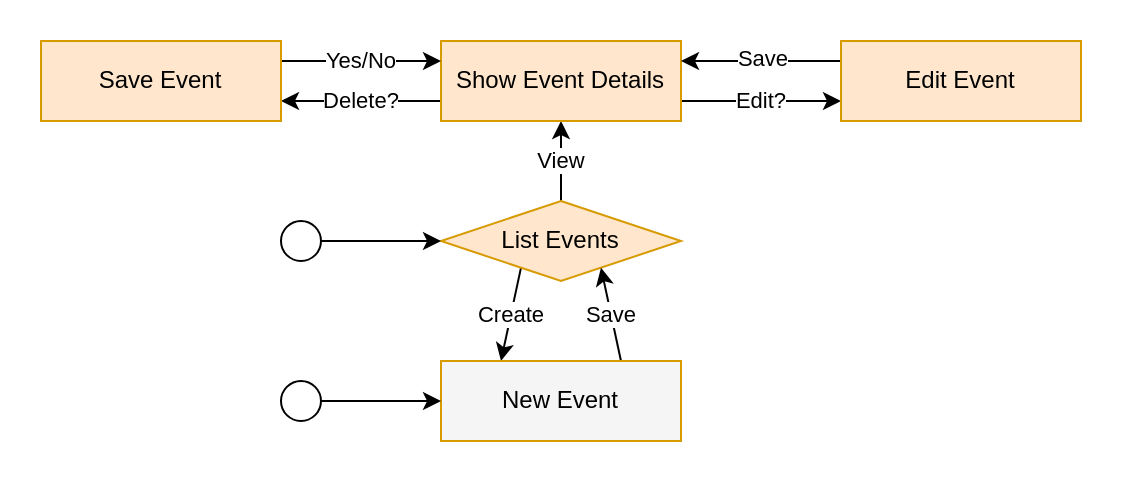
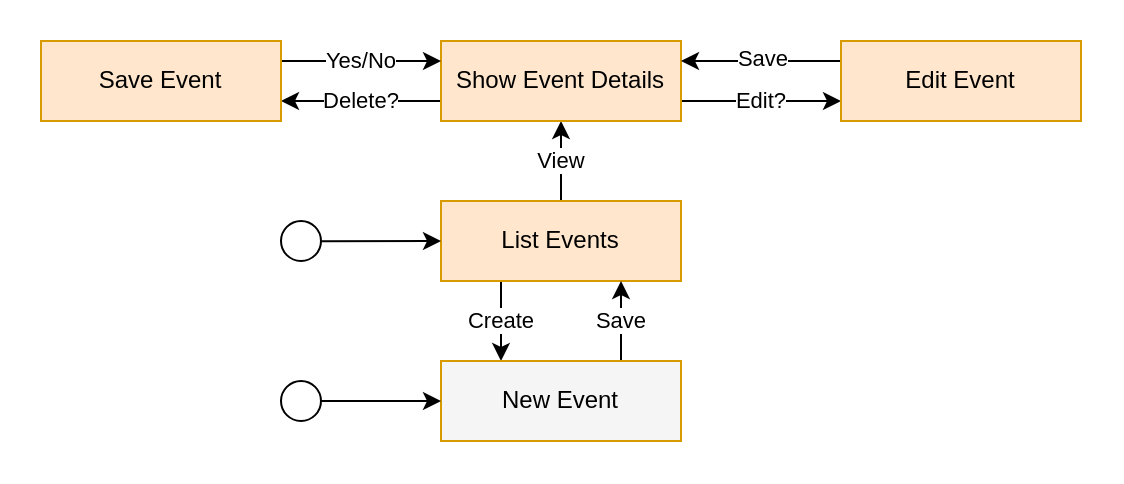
(561, 241) -> (561, 241)
